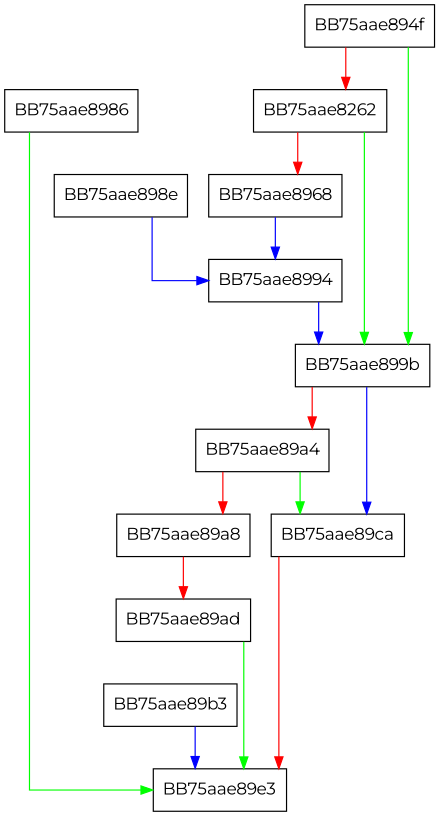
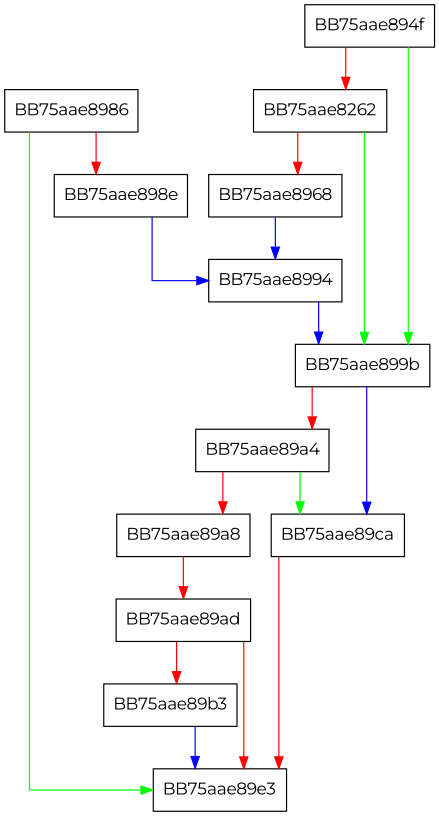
none -> (96, 147)
none -> (177, 657)
(244, 699) -> (244, 699)
